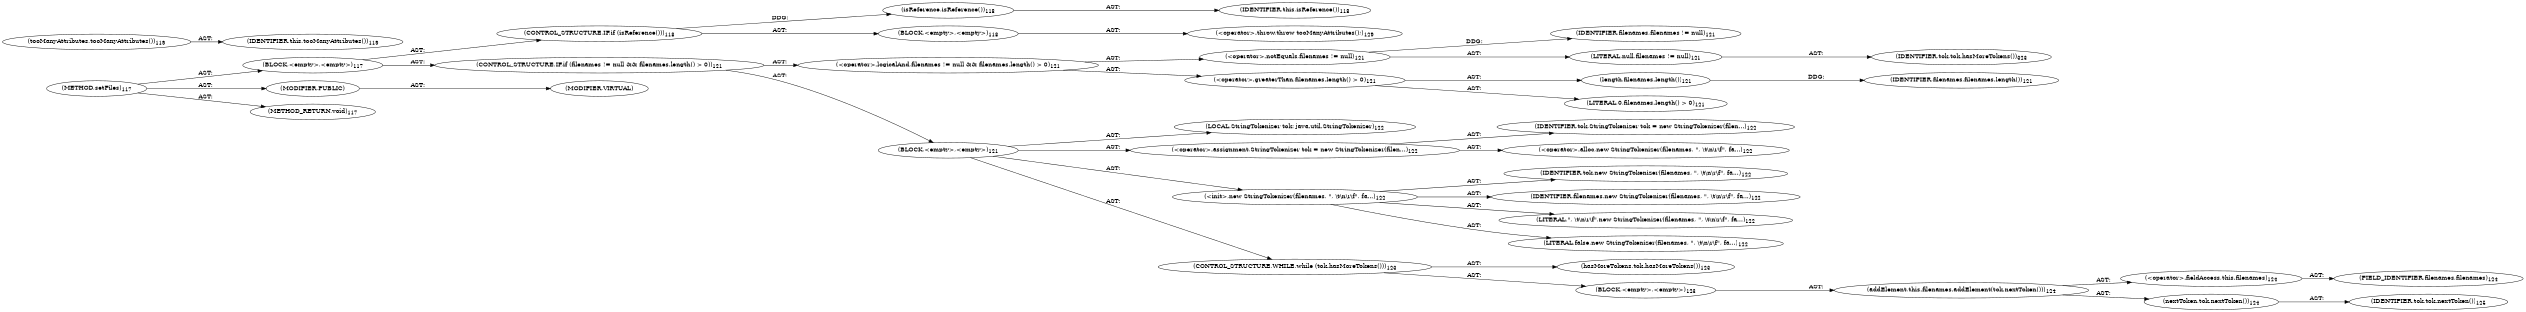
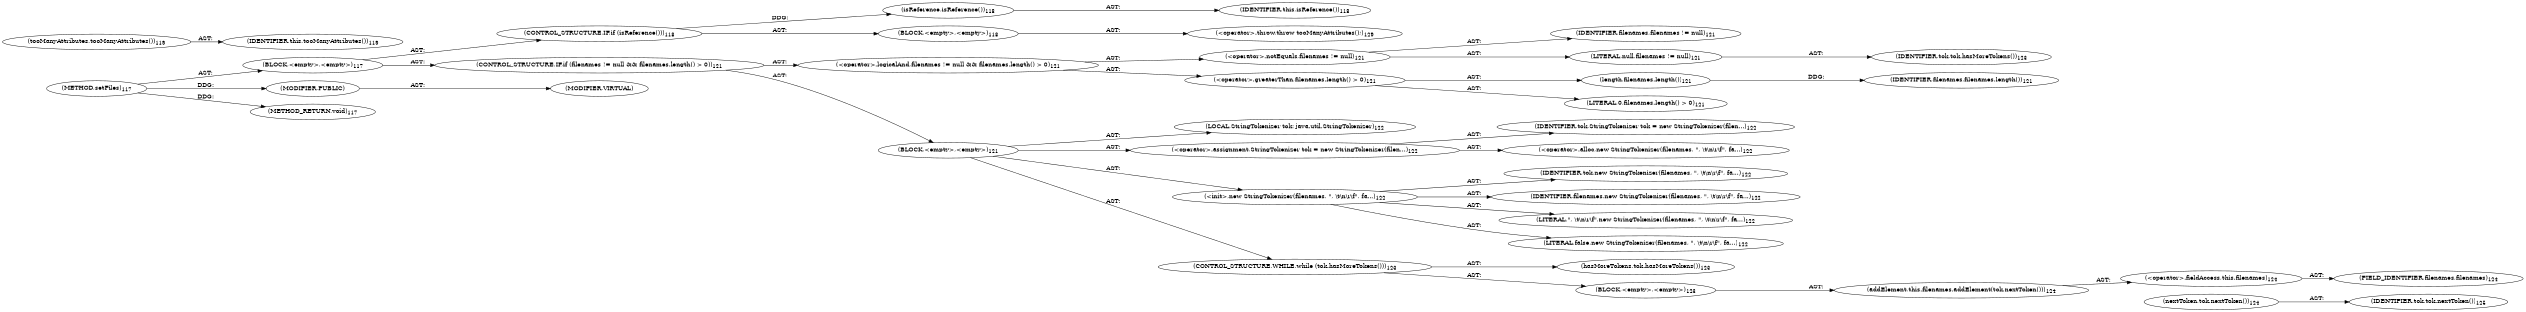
(1475, 42) -> (1475, 42)
(2022, 56) -> (2022, 56)
(207, 85) -> (207, 85)
(207, 97) -> (207, 97)
(2104, 297) -> none
